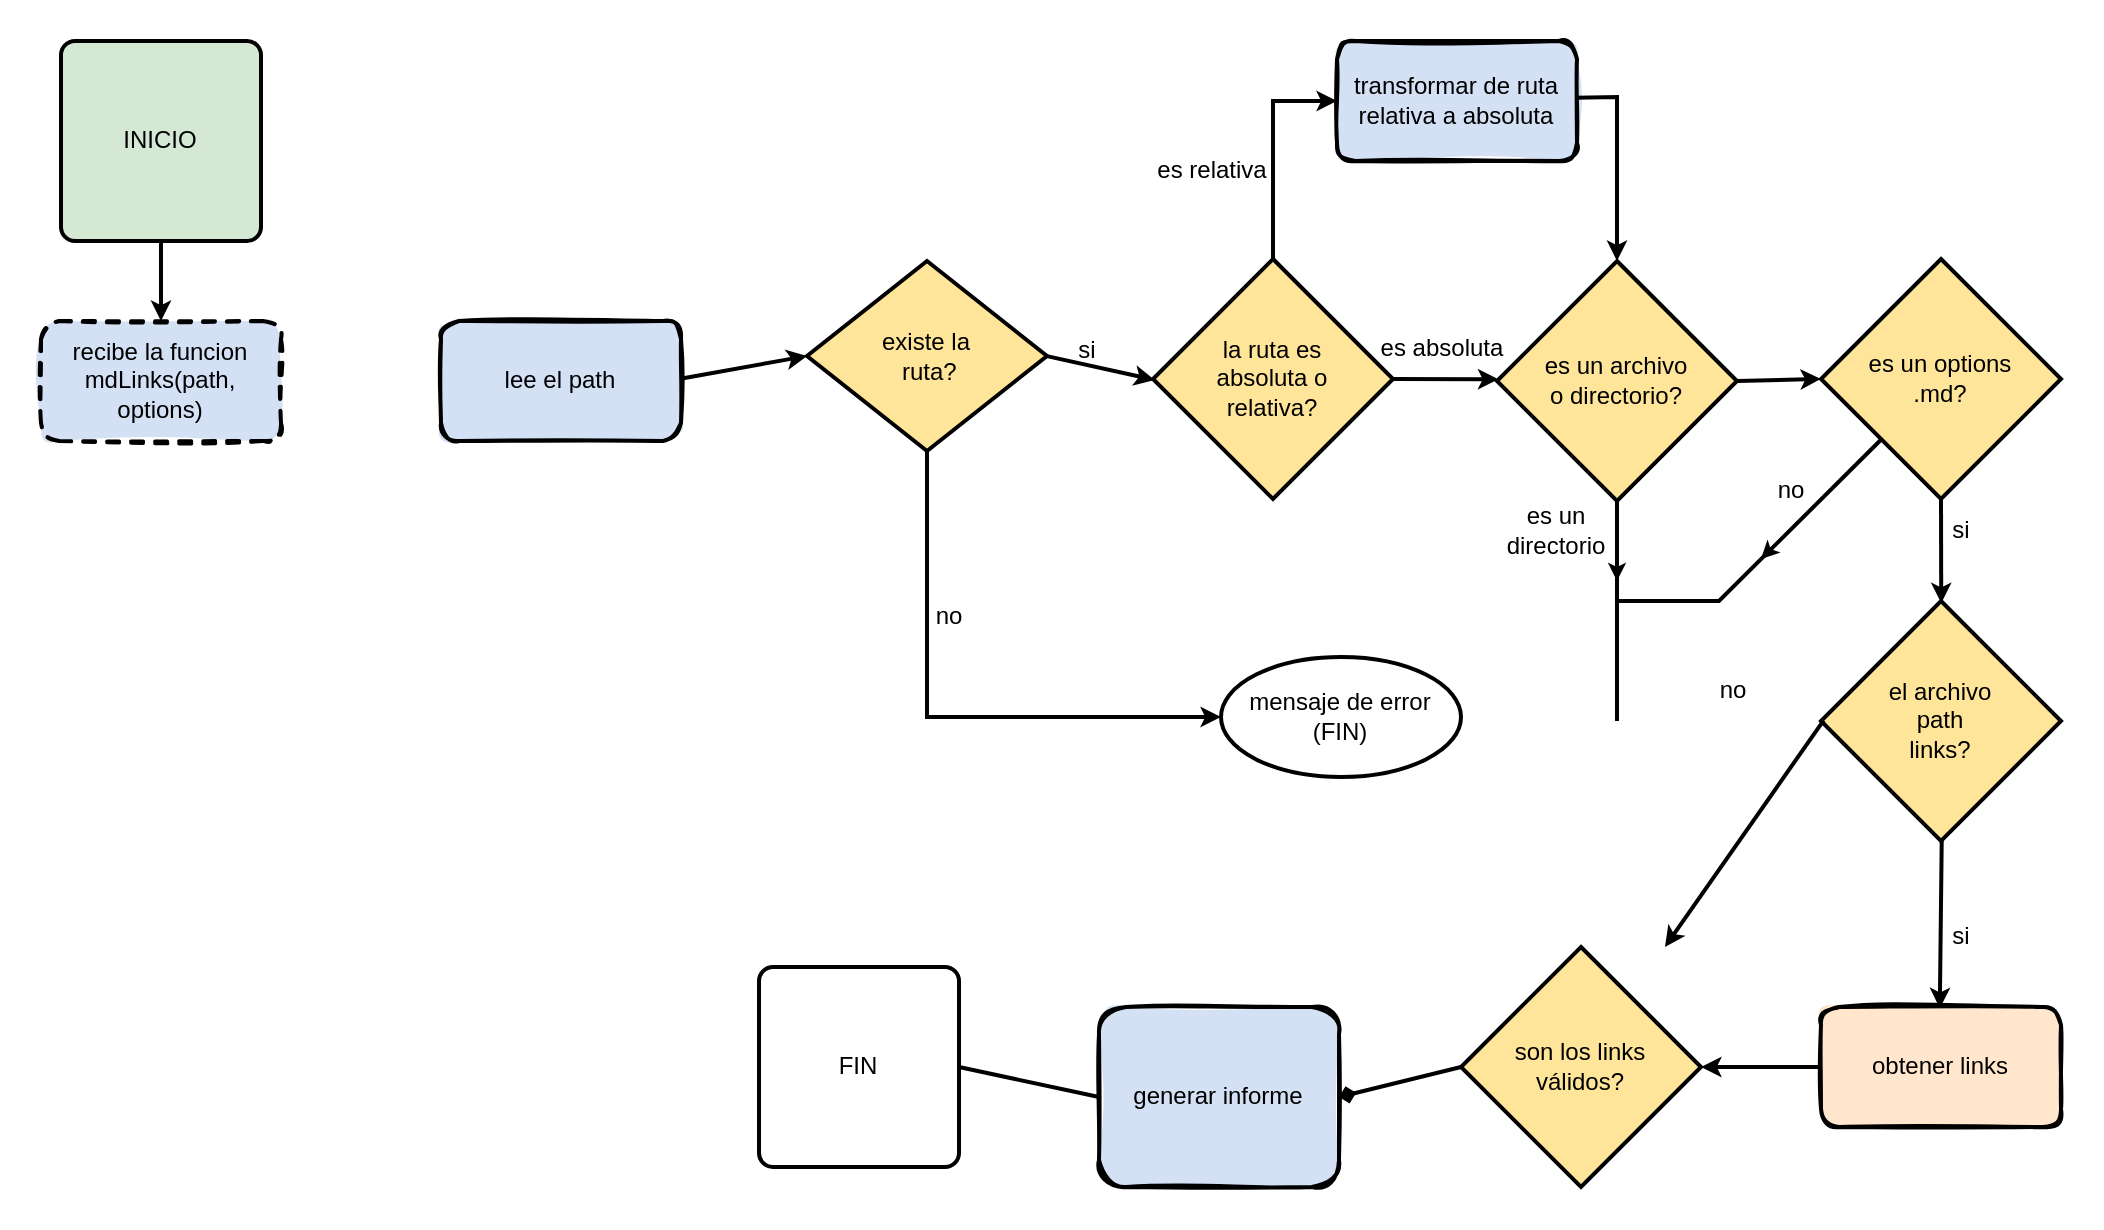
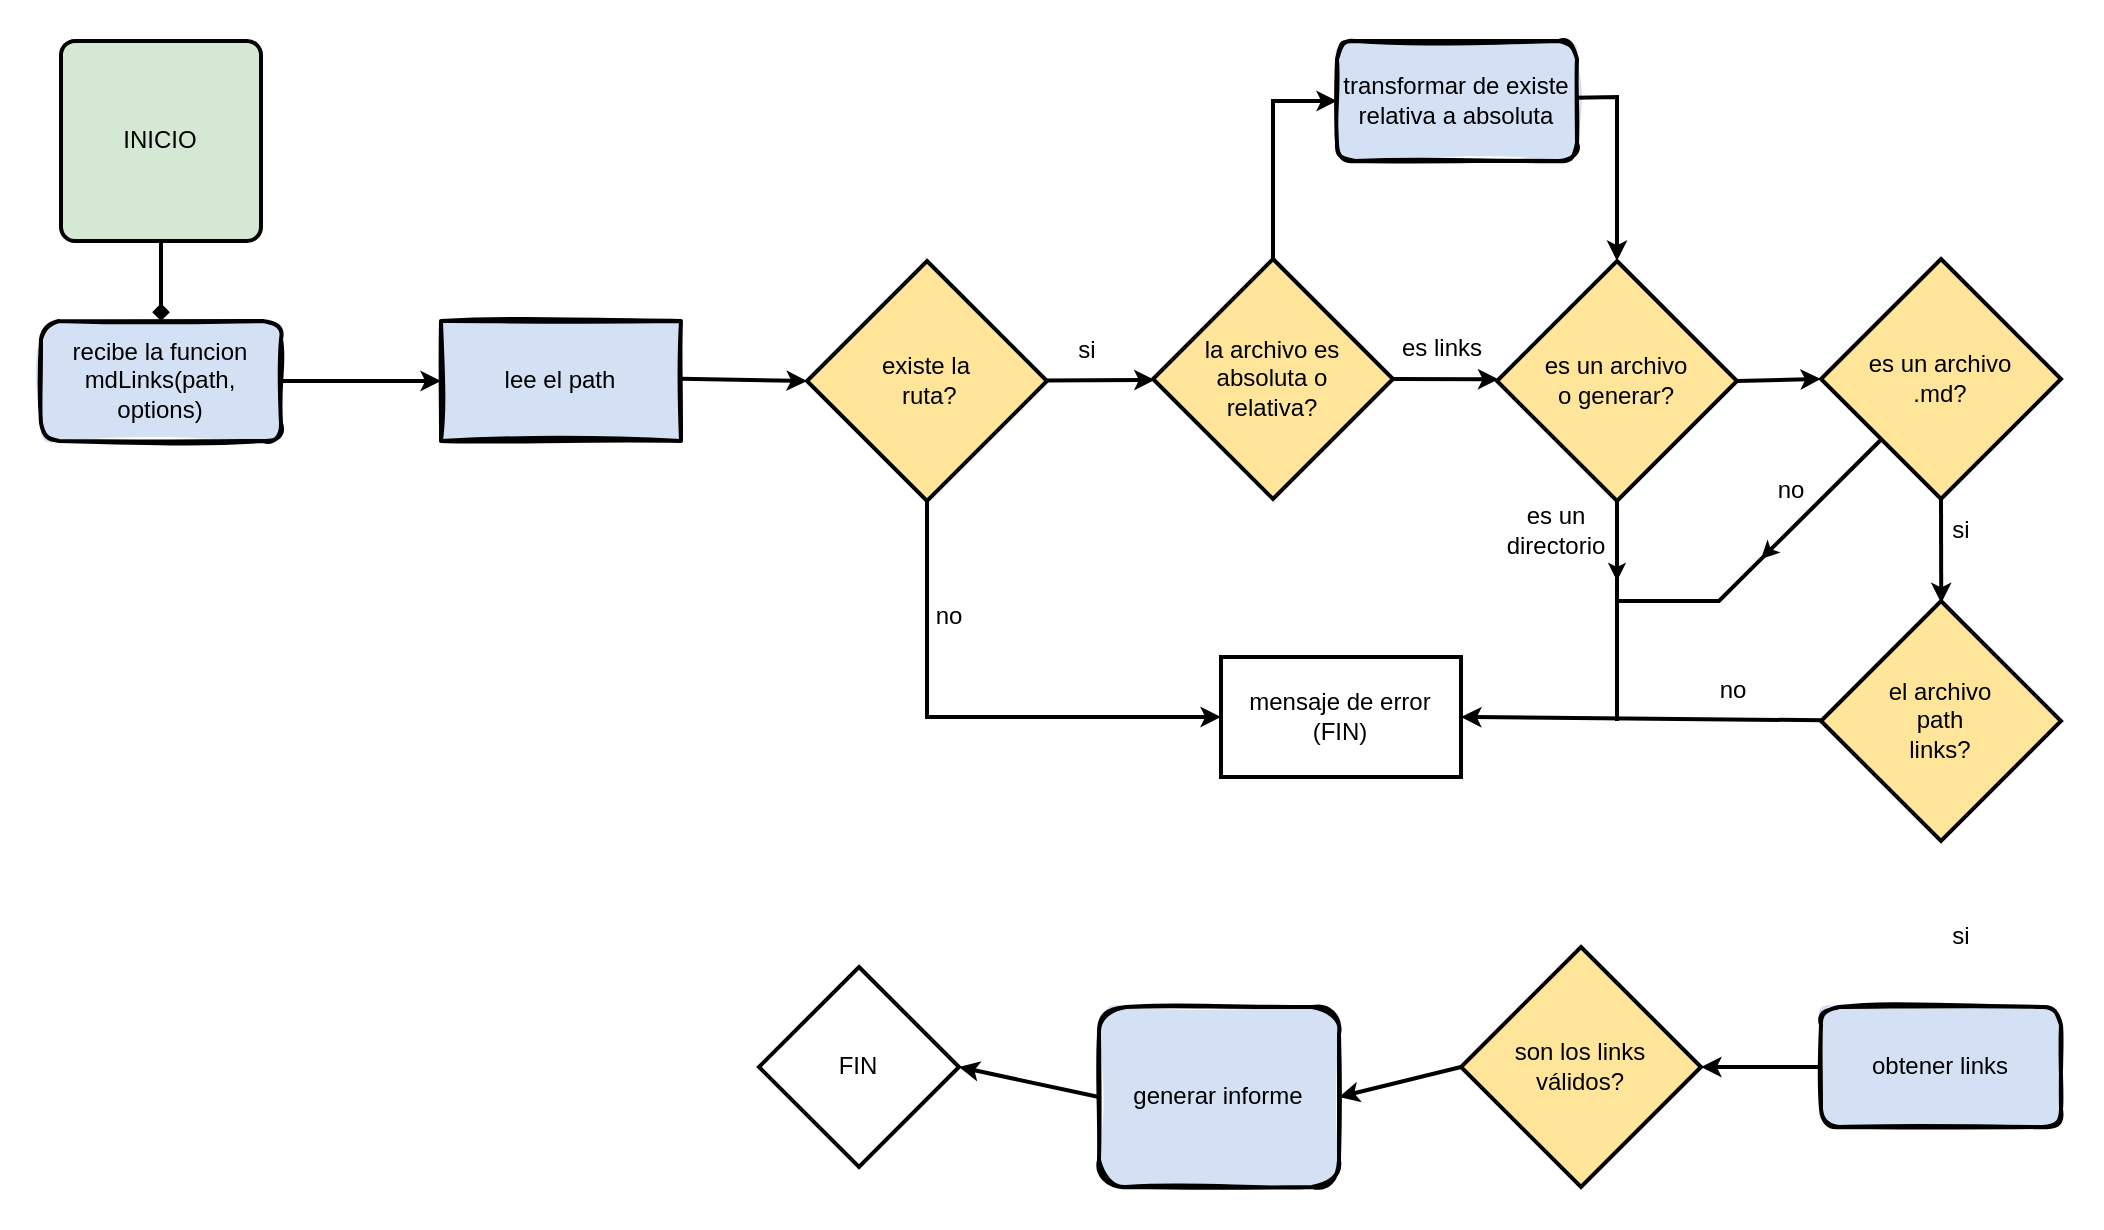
(1457, 101) -> (1457, 101)
(1213, 171) -> none
(161, 304) -> (161, 304)
(1443, 349) -> (1443, 349)
(927, 356) -> (927, 381)
(1273, 379) -> (1273, 379)
(1941, 379) -> (1941, 379)
(161, 381) -> (161, 381)
none -> (356, 381)
(561, 381) -> (561, 381)
(1617, 381) -> (1617, 381)
(1341, 717) -> (1341, 717)
(1748, 828) -> (1650, 719)
(1941, 917) -> none
(859, 1067) -> (859, 1067)
(1941, 1067) -> (1941, 1067)
(968, 1069) -> (974, 1070)
(1355, 1093) -> (1355, 1093)
